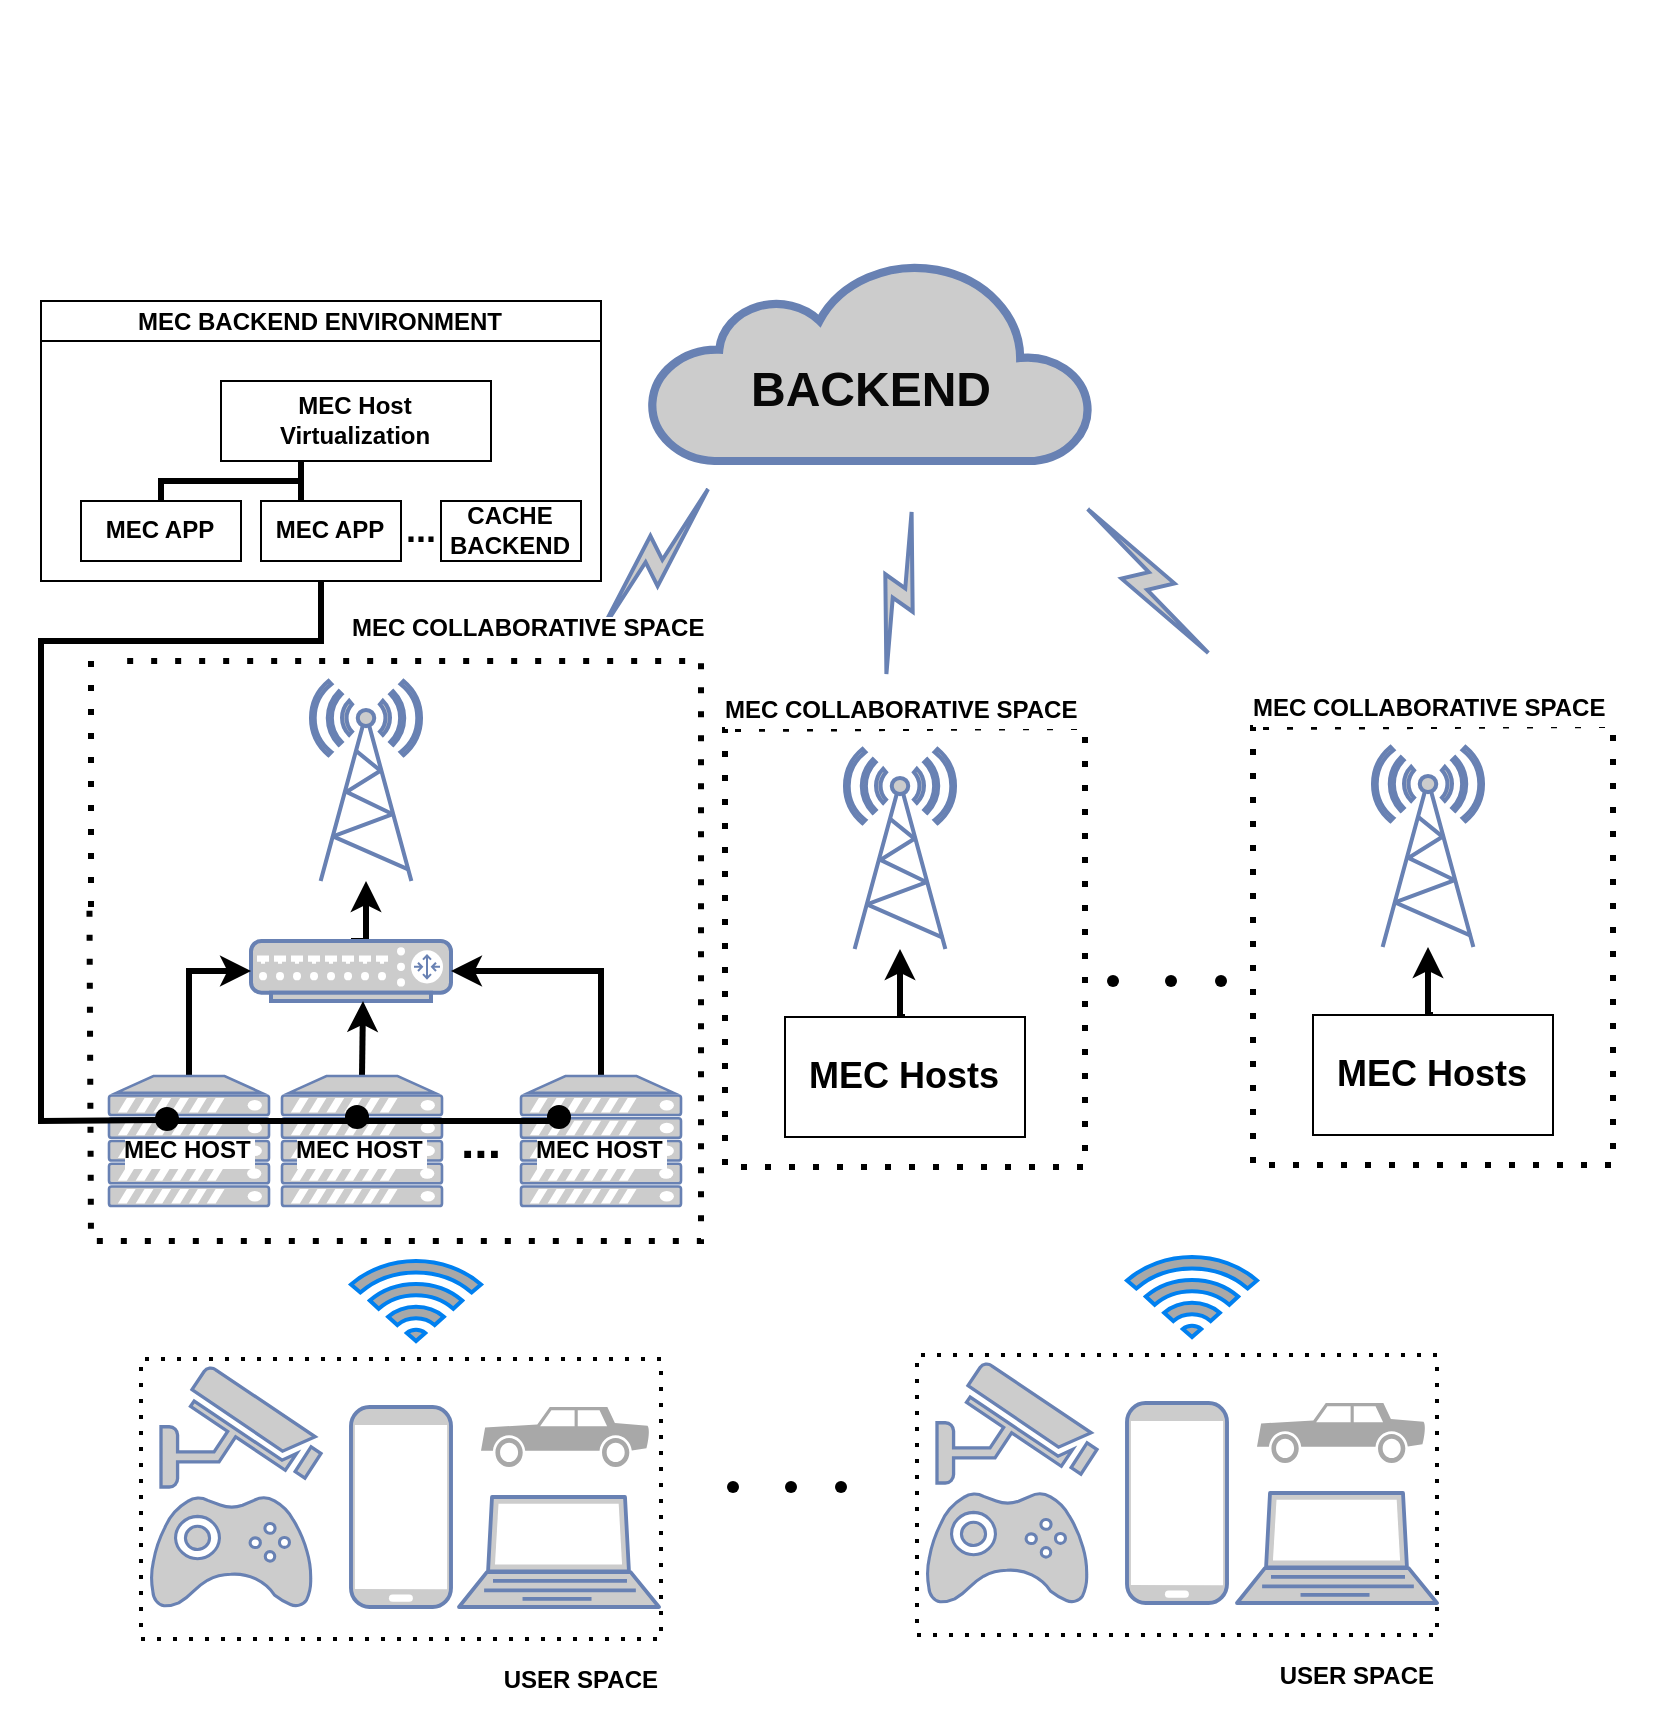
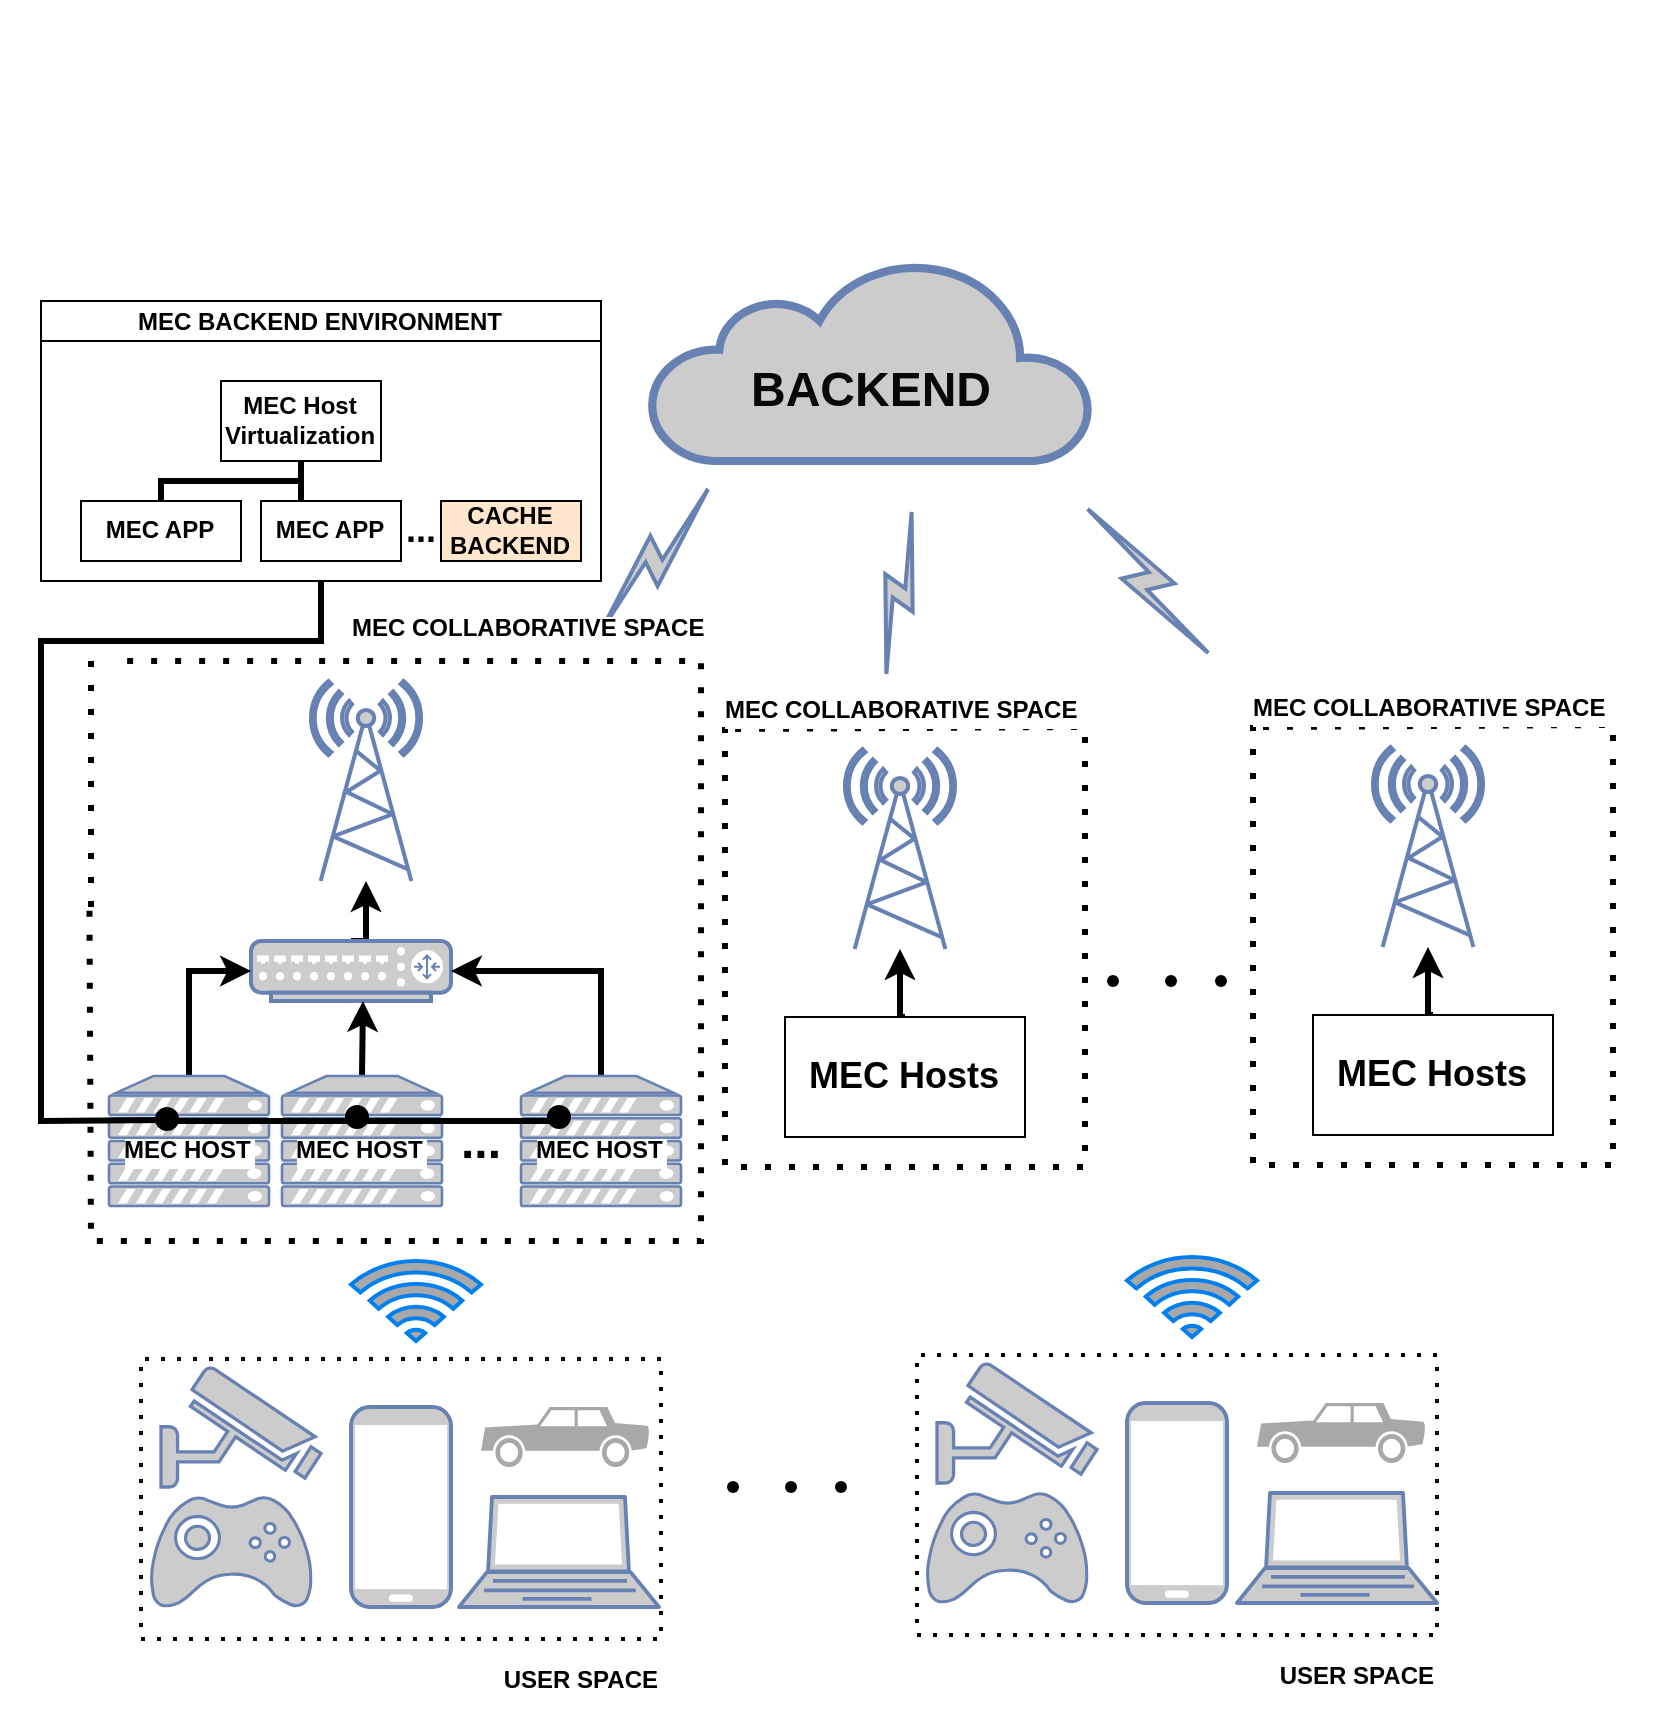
(356, 421) -> (301, 421)
(511, 531) -> (511, 531)
